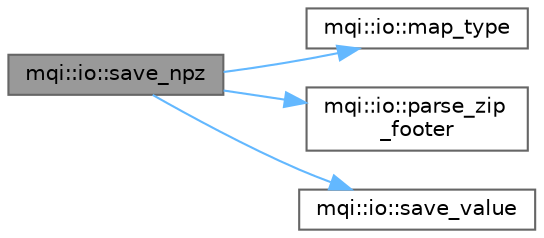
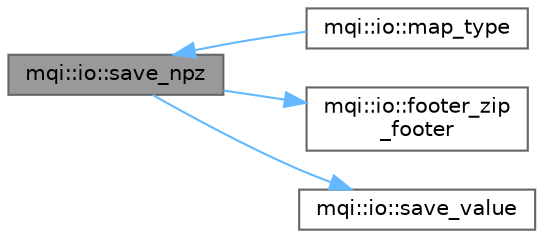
(281, 64) -> (251, 40)
(417, 119) -> (417, 119)
